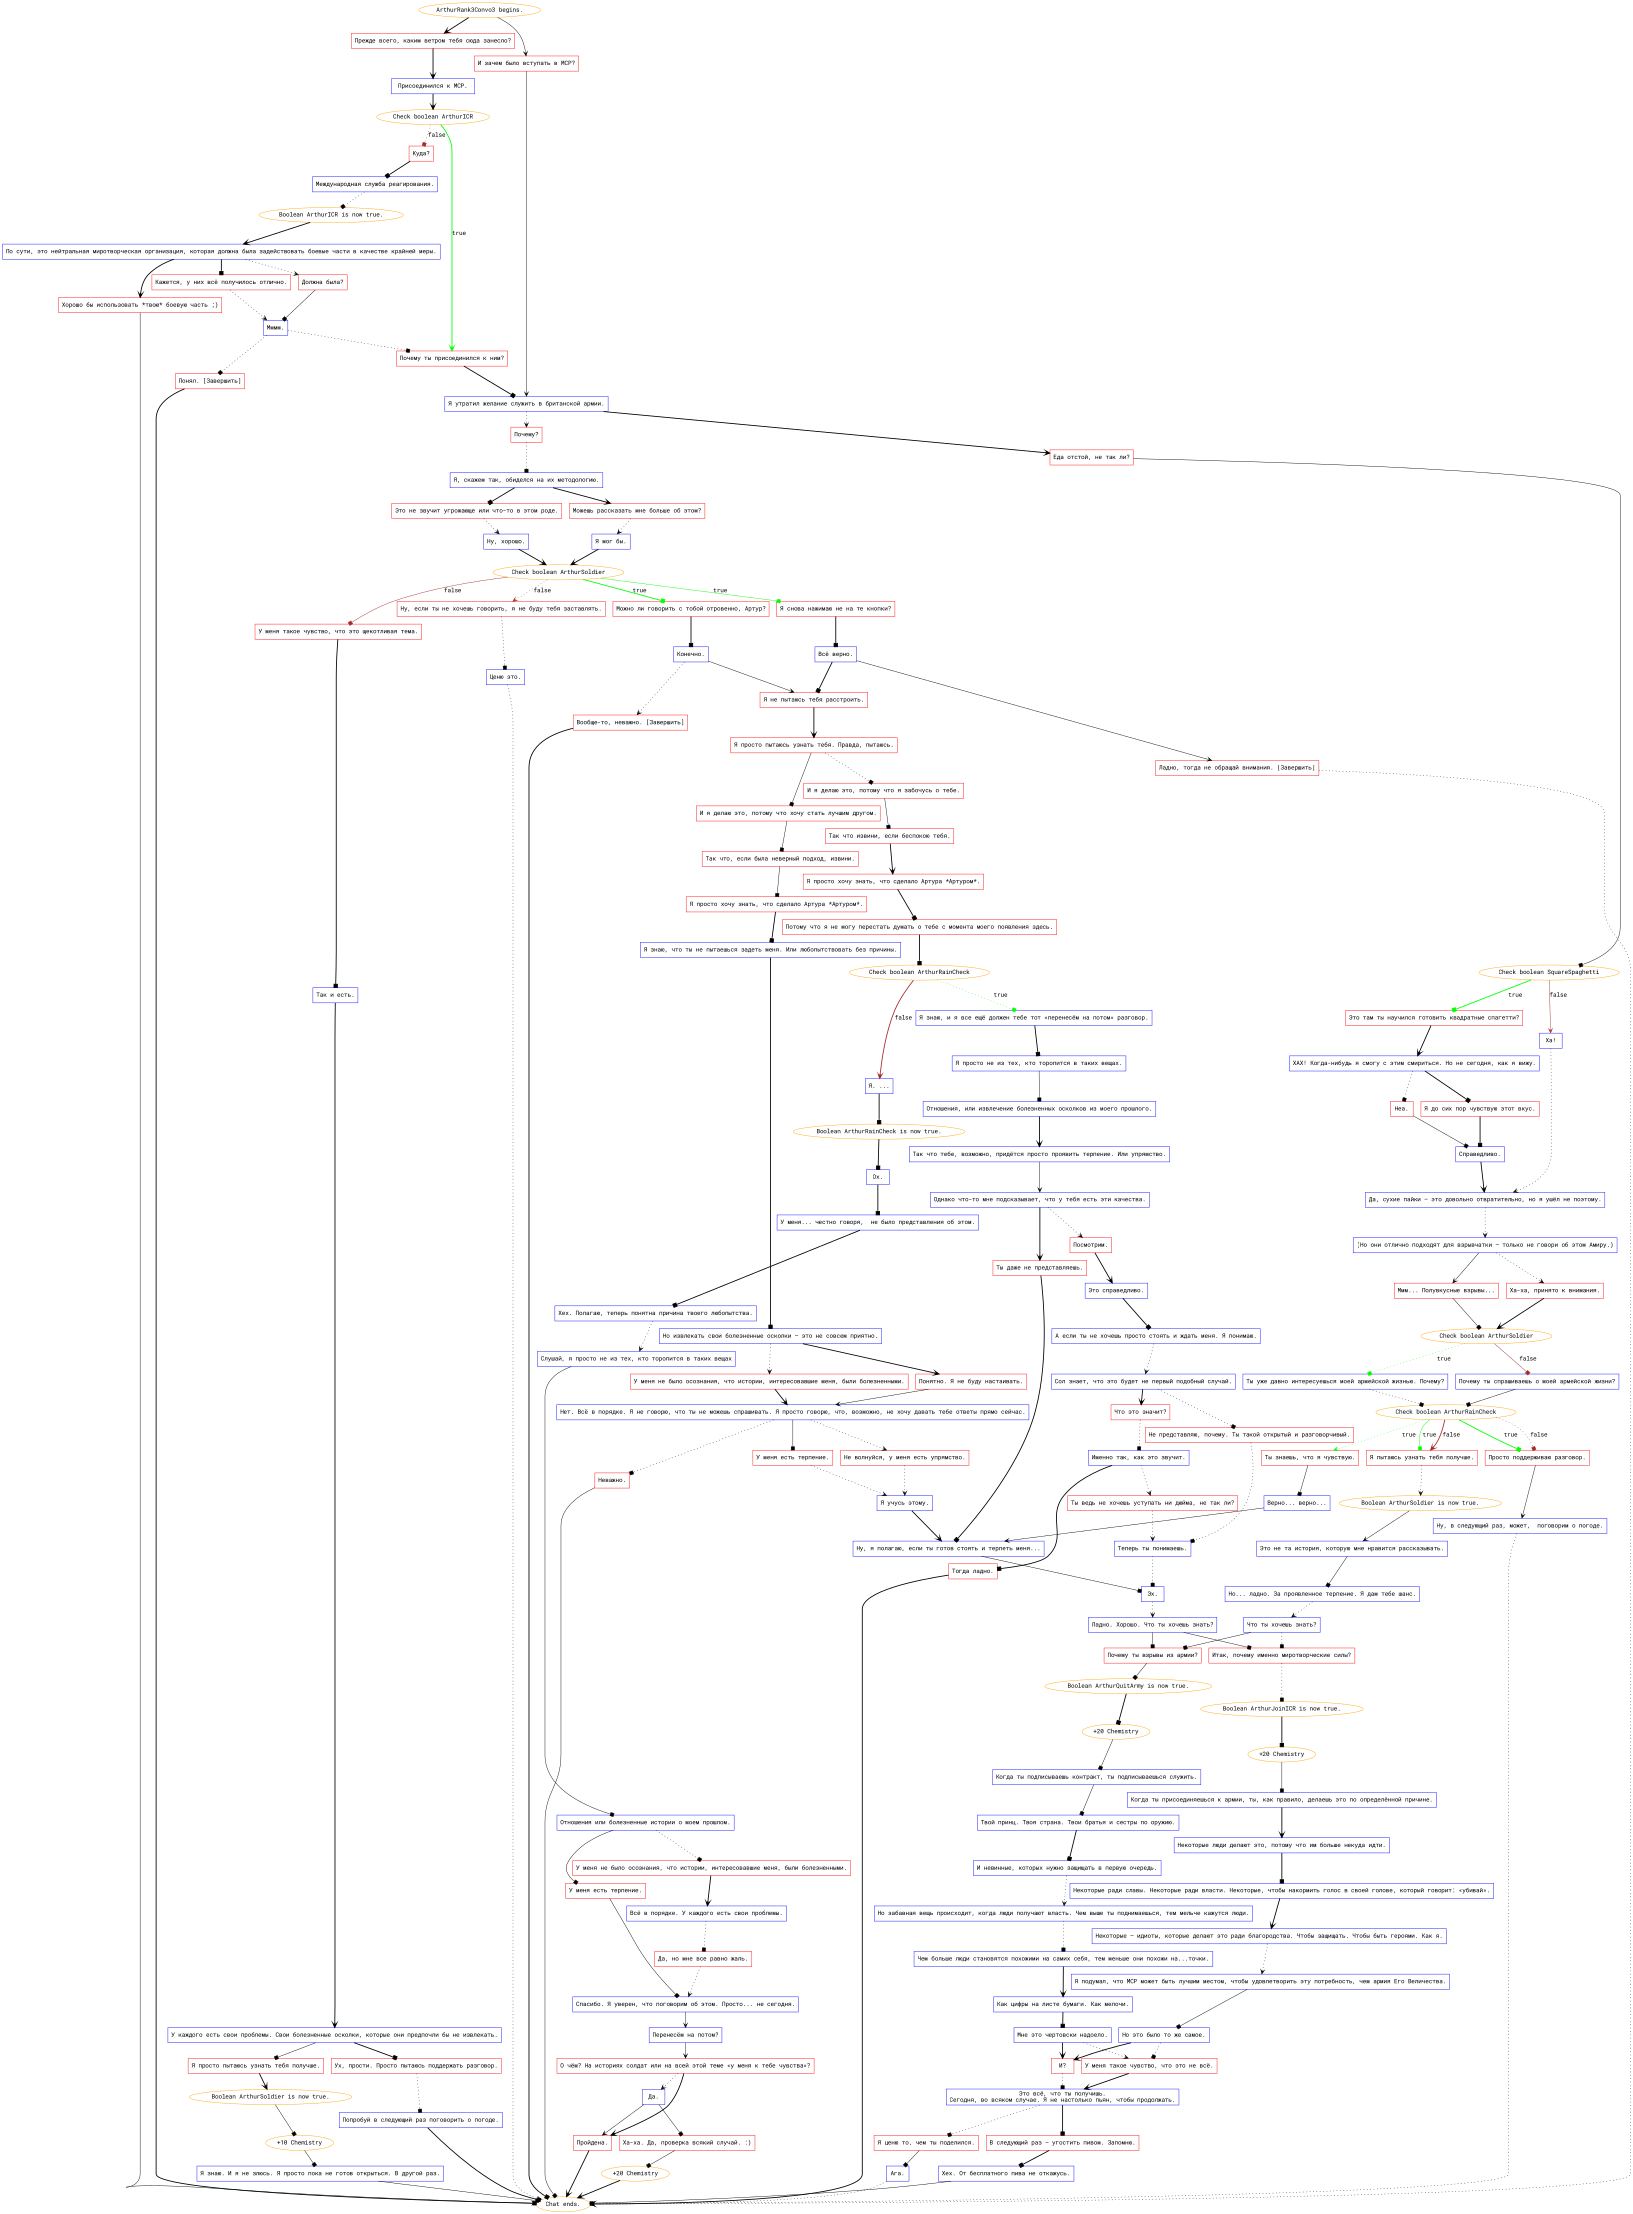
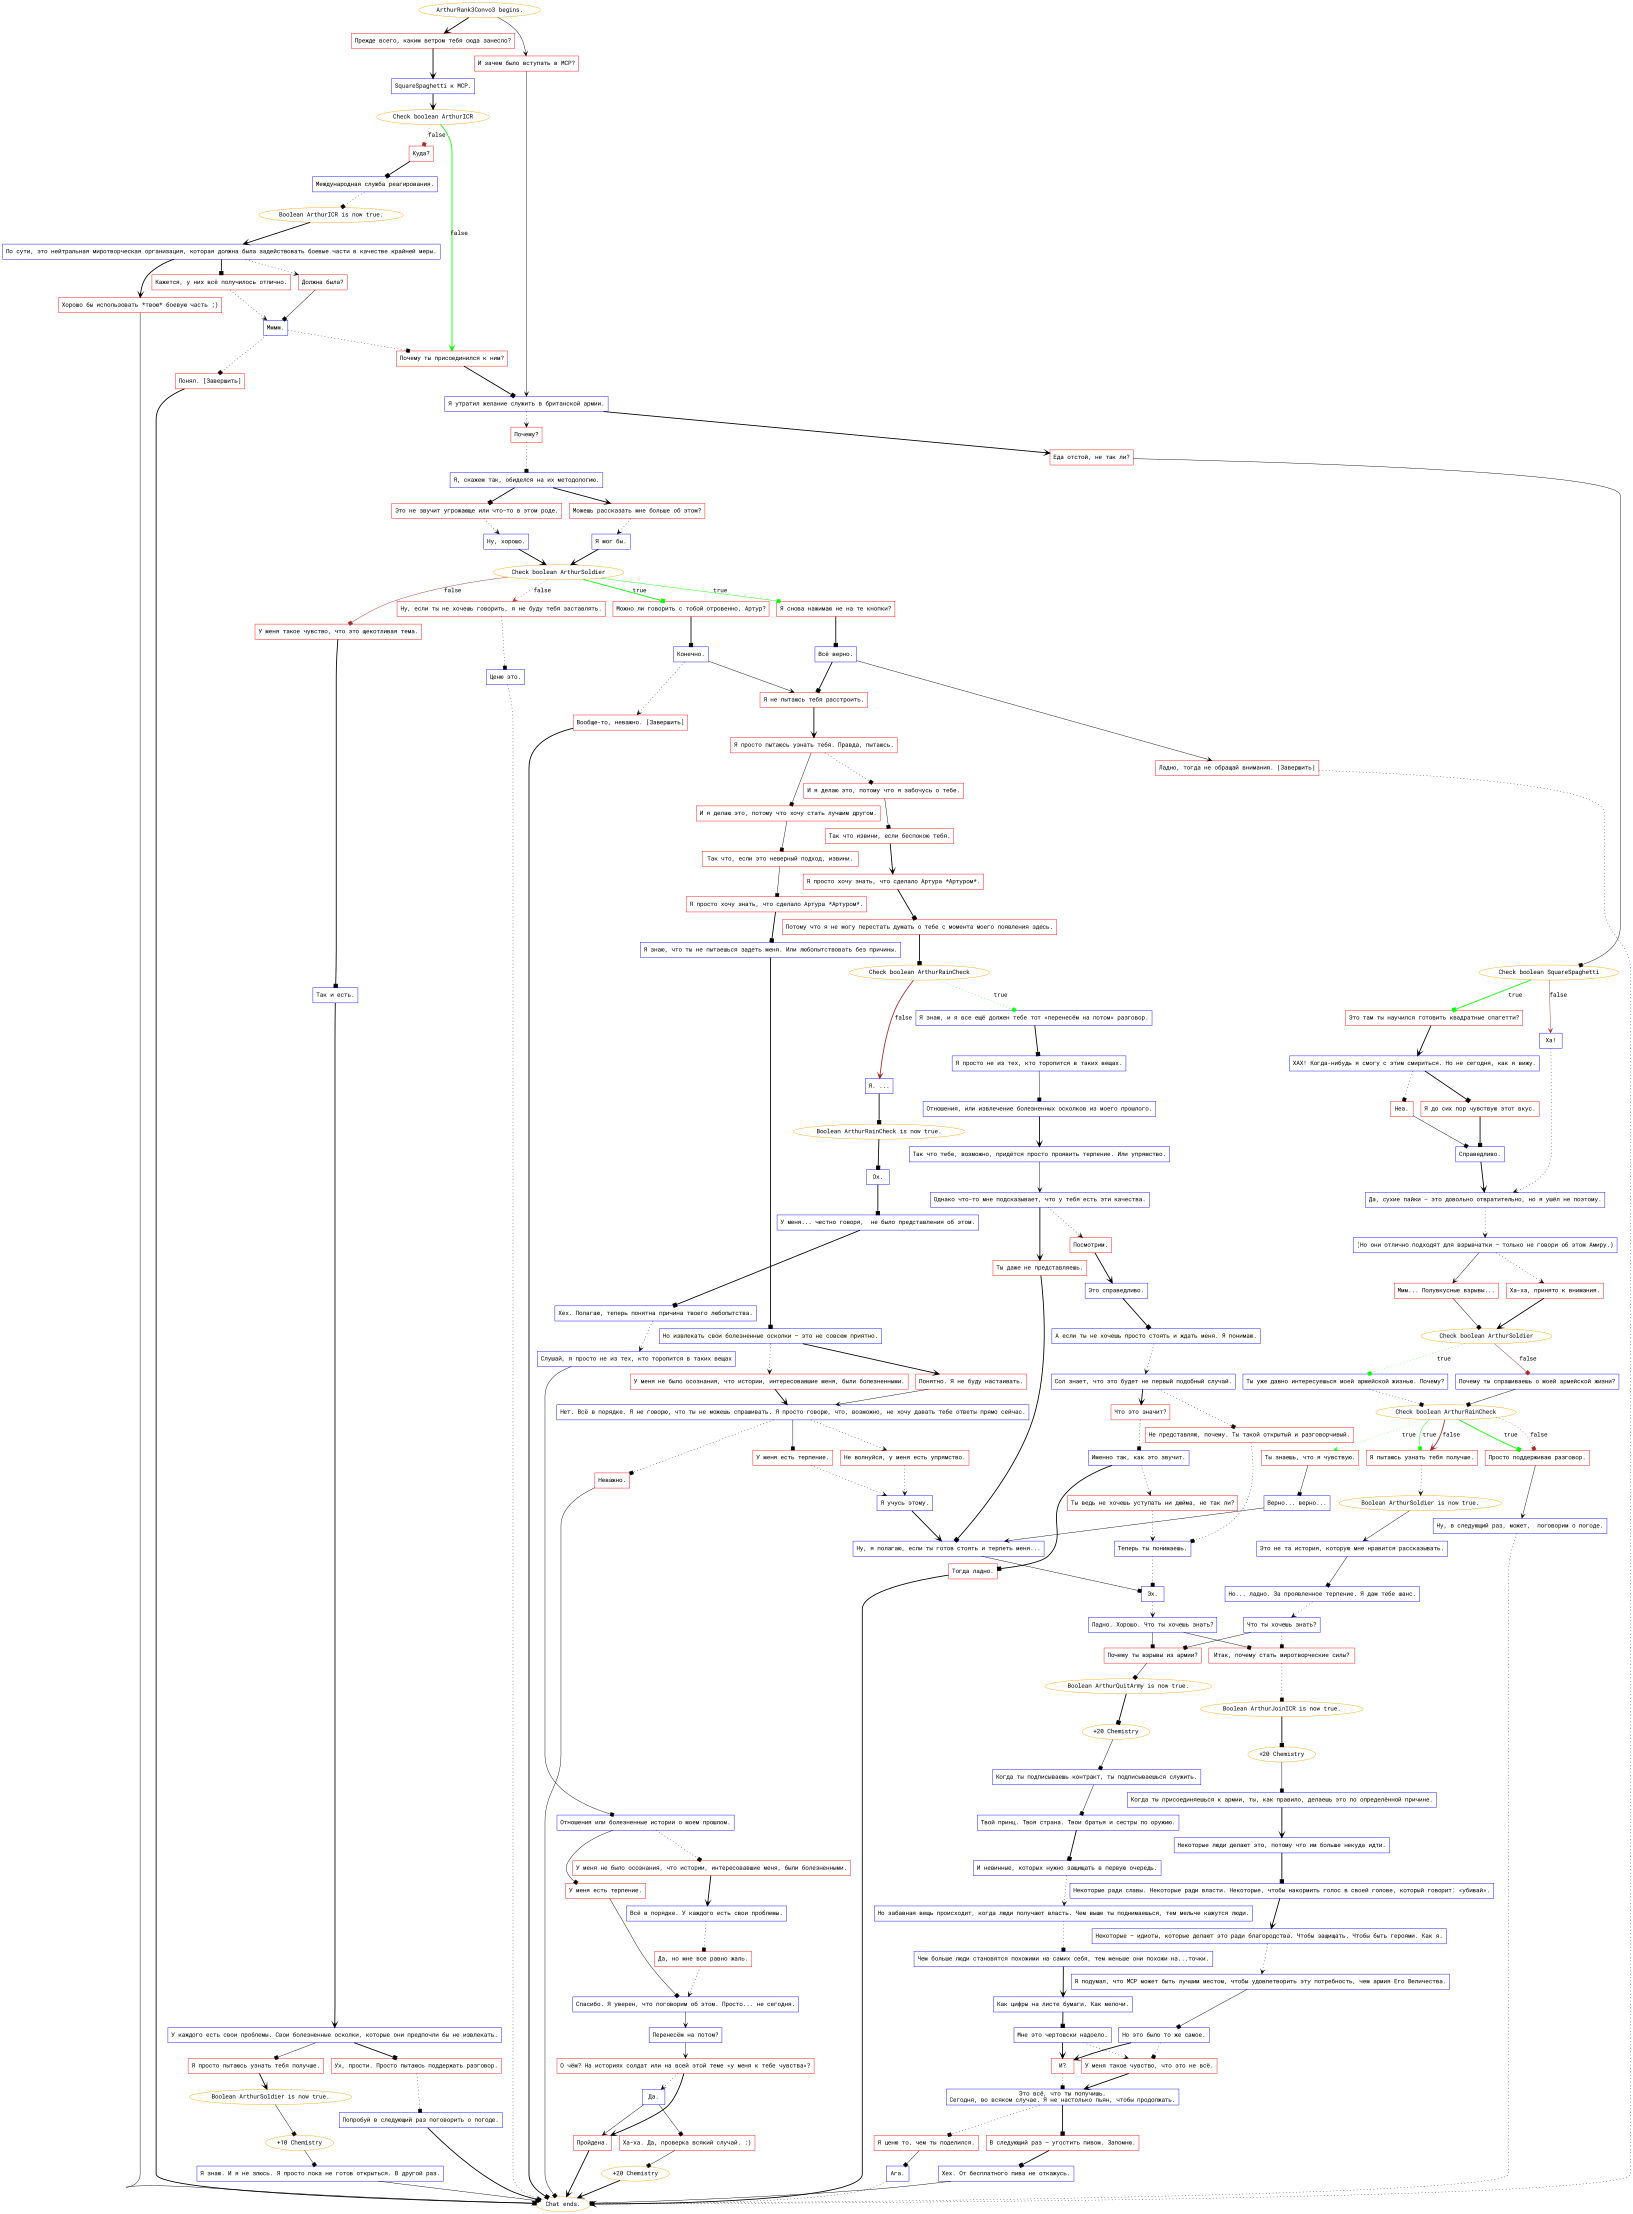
(433, 86) -> (433, 86)
(459, 233) -> (459, 233)
(780, 859) -> (780, 859)
(1282, 1656) -> (1282, 1656)
